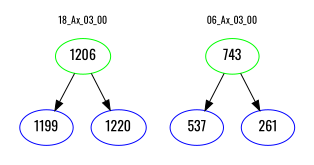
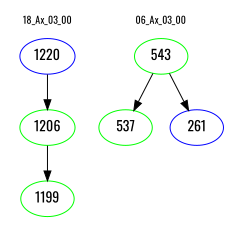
(232, 56) -> (161, 56)
(98, 87) -> (47, 87)
(46, 128) -> (47, 199)
(197, 128) -> (126, 128)
